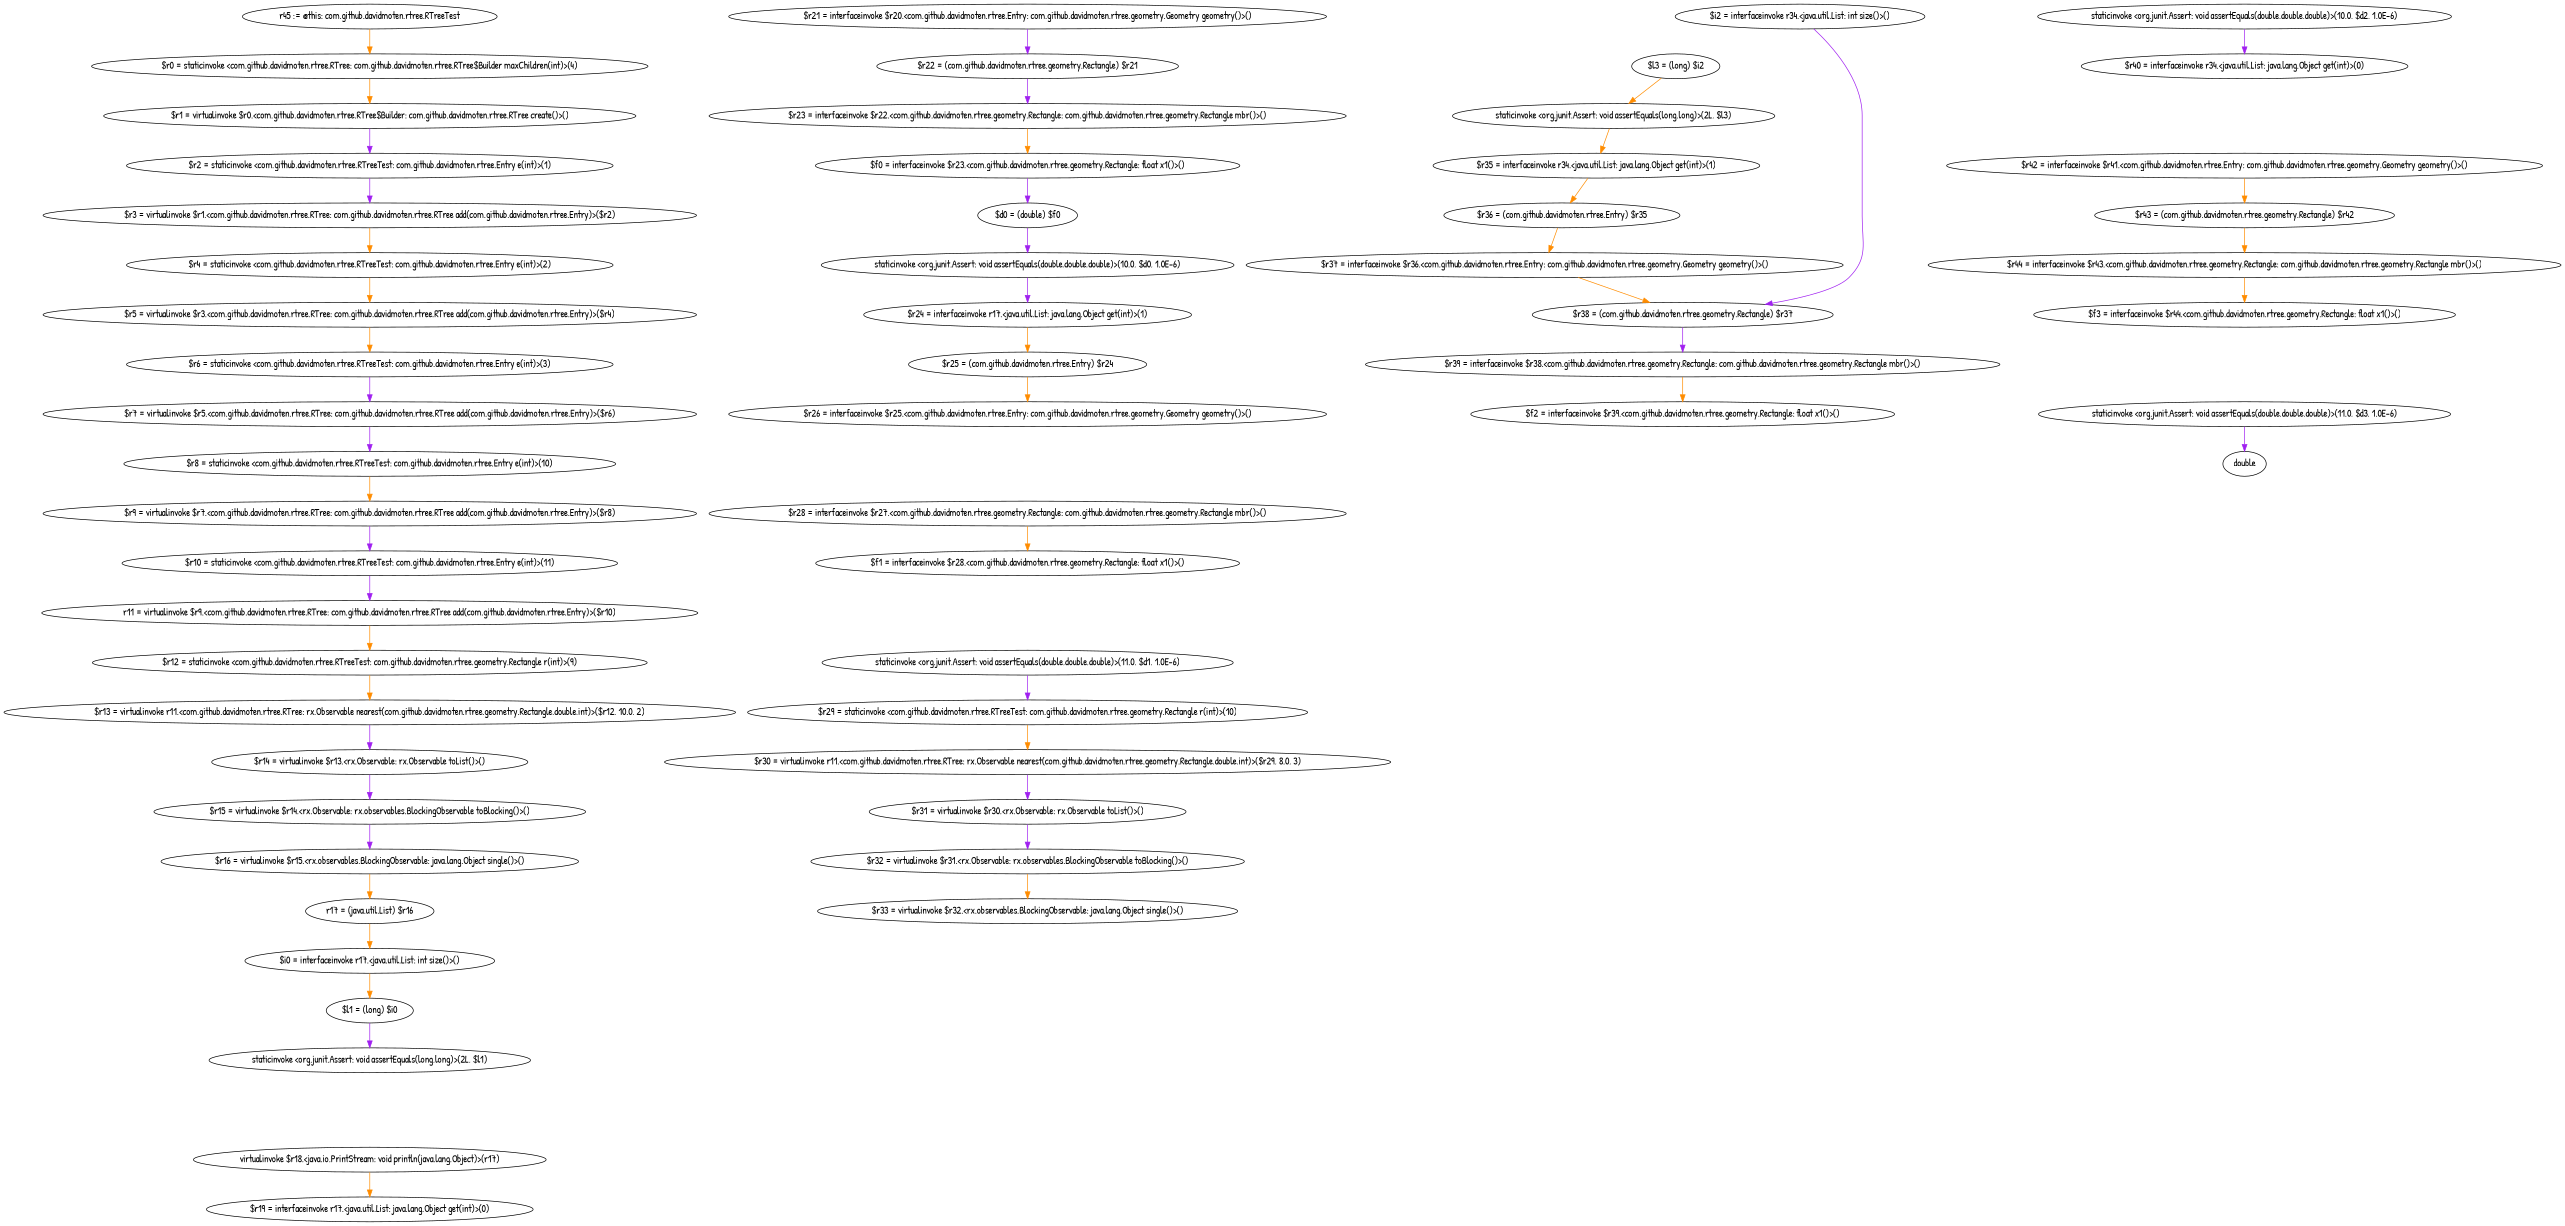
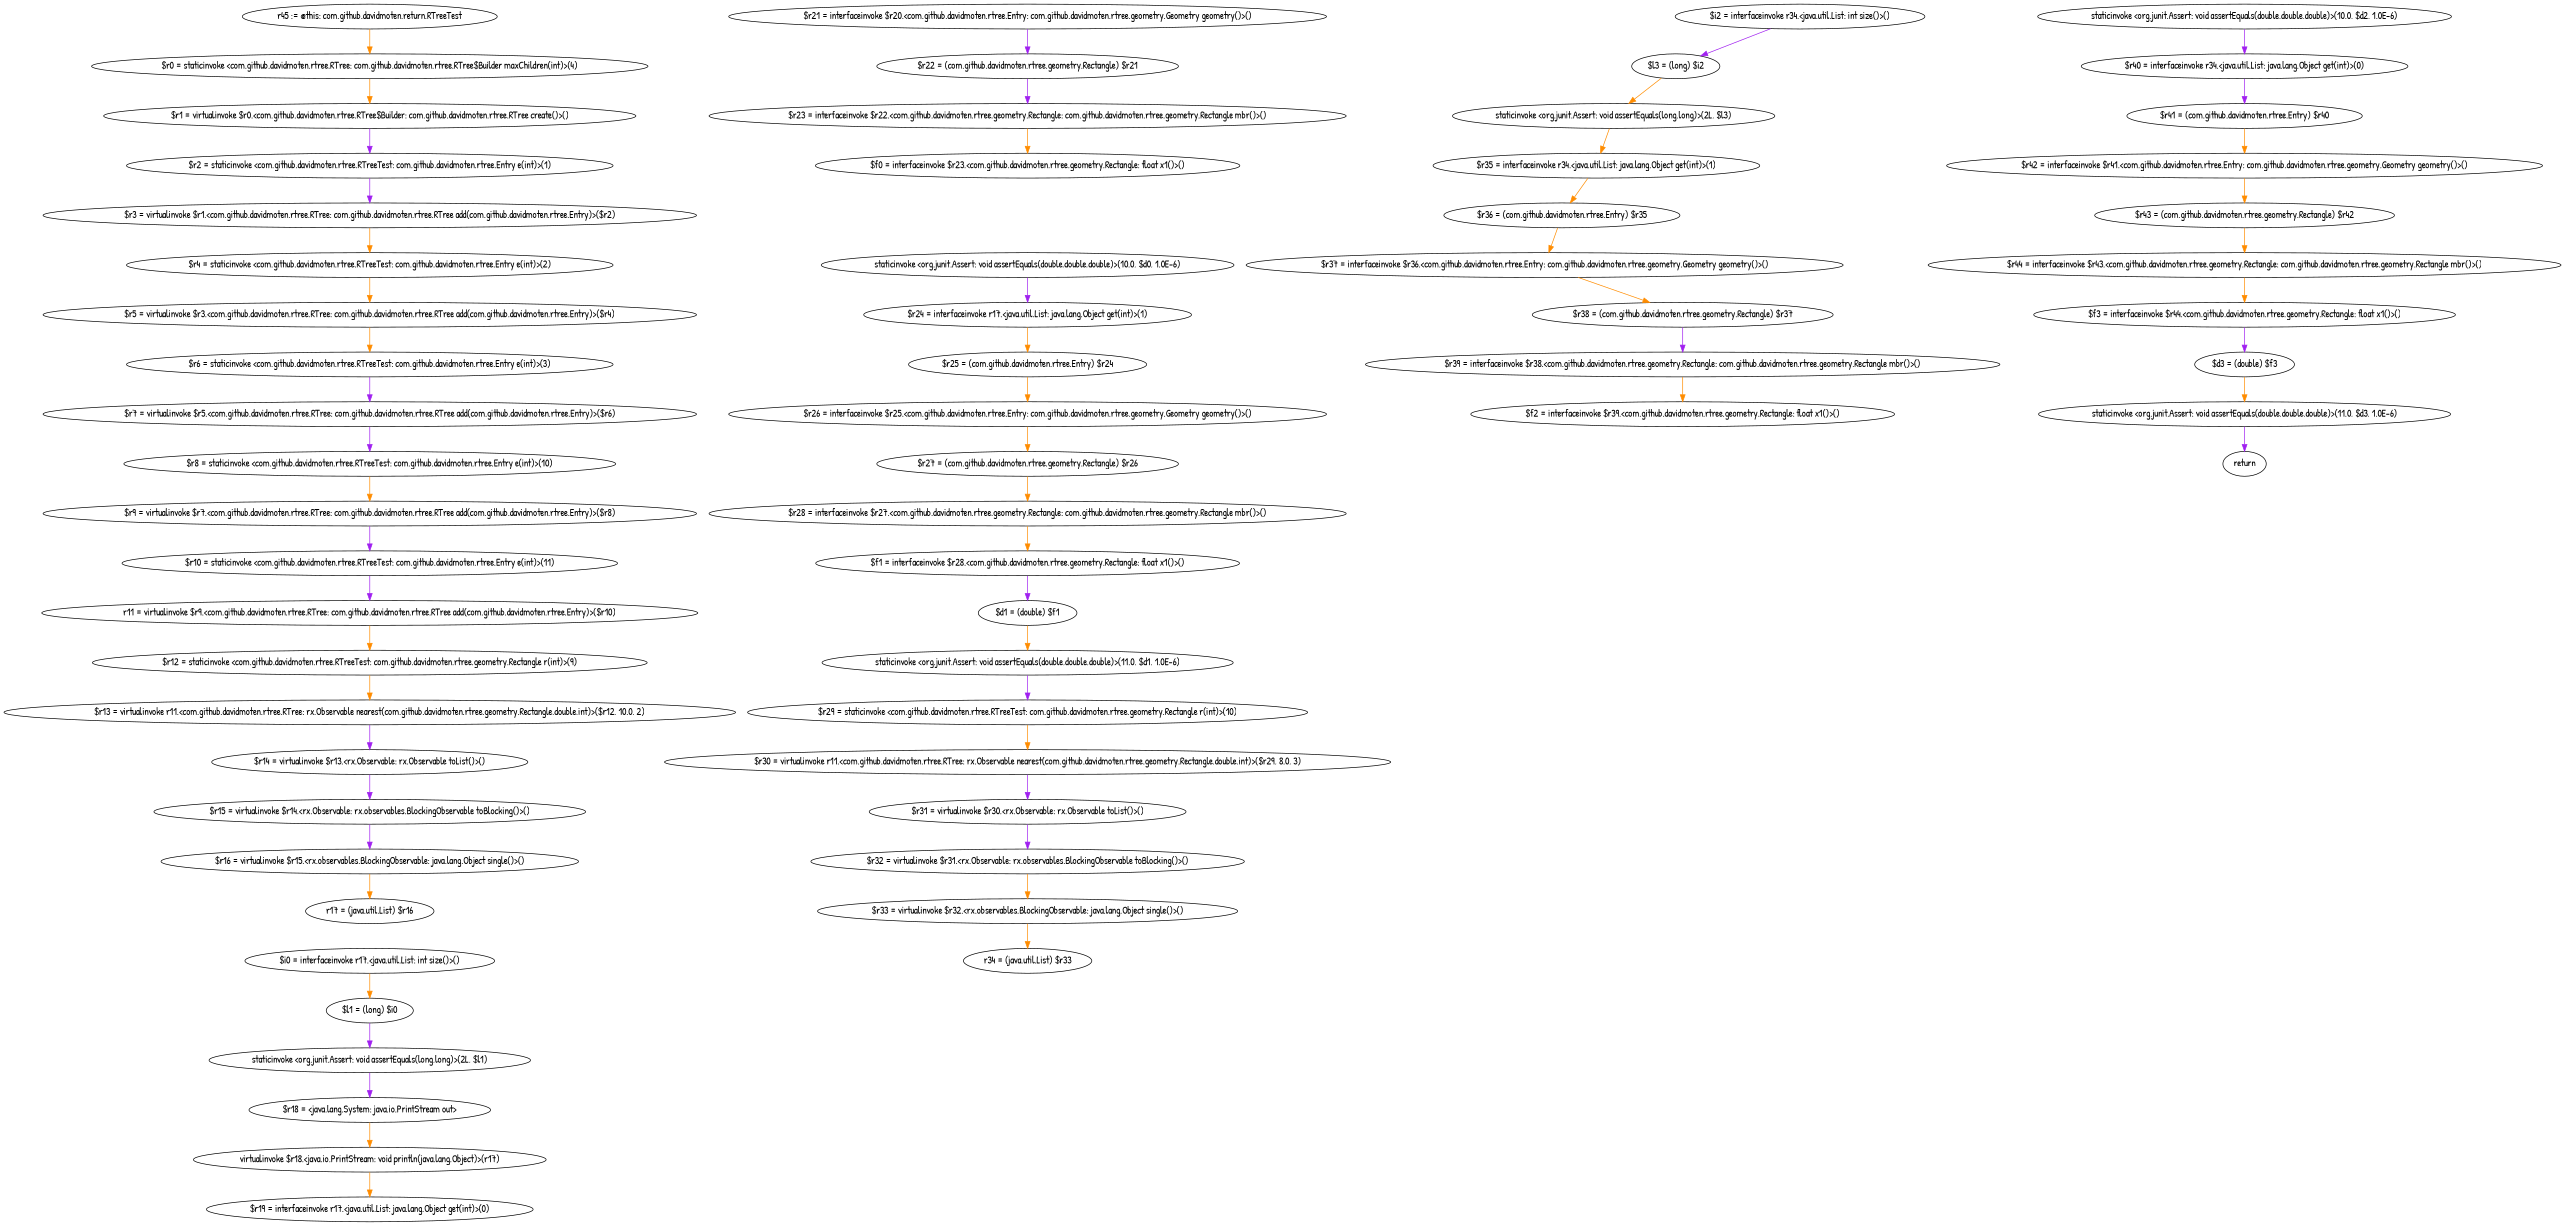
(370, 17) -> (370, 17)
none -> (2245, 116)
(1862, 189) -> (1739, 41)
(1028, 215) -> none
none -> (2245, 364)
none -> (1028, 464)
(2245, 464) -> (2245, 464)
none -> (1028, 613)
(370, 933) -> none
none -> (1028, 961)
none -> (370, 1110)
